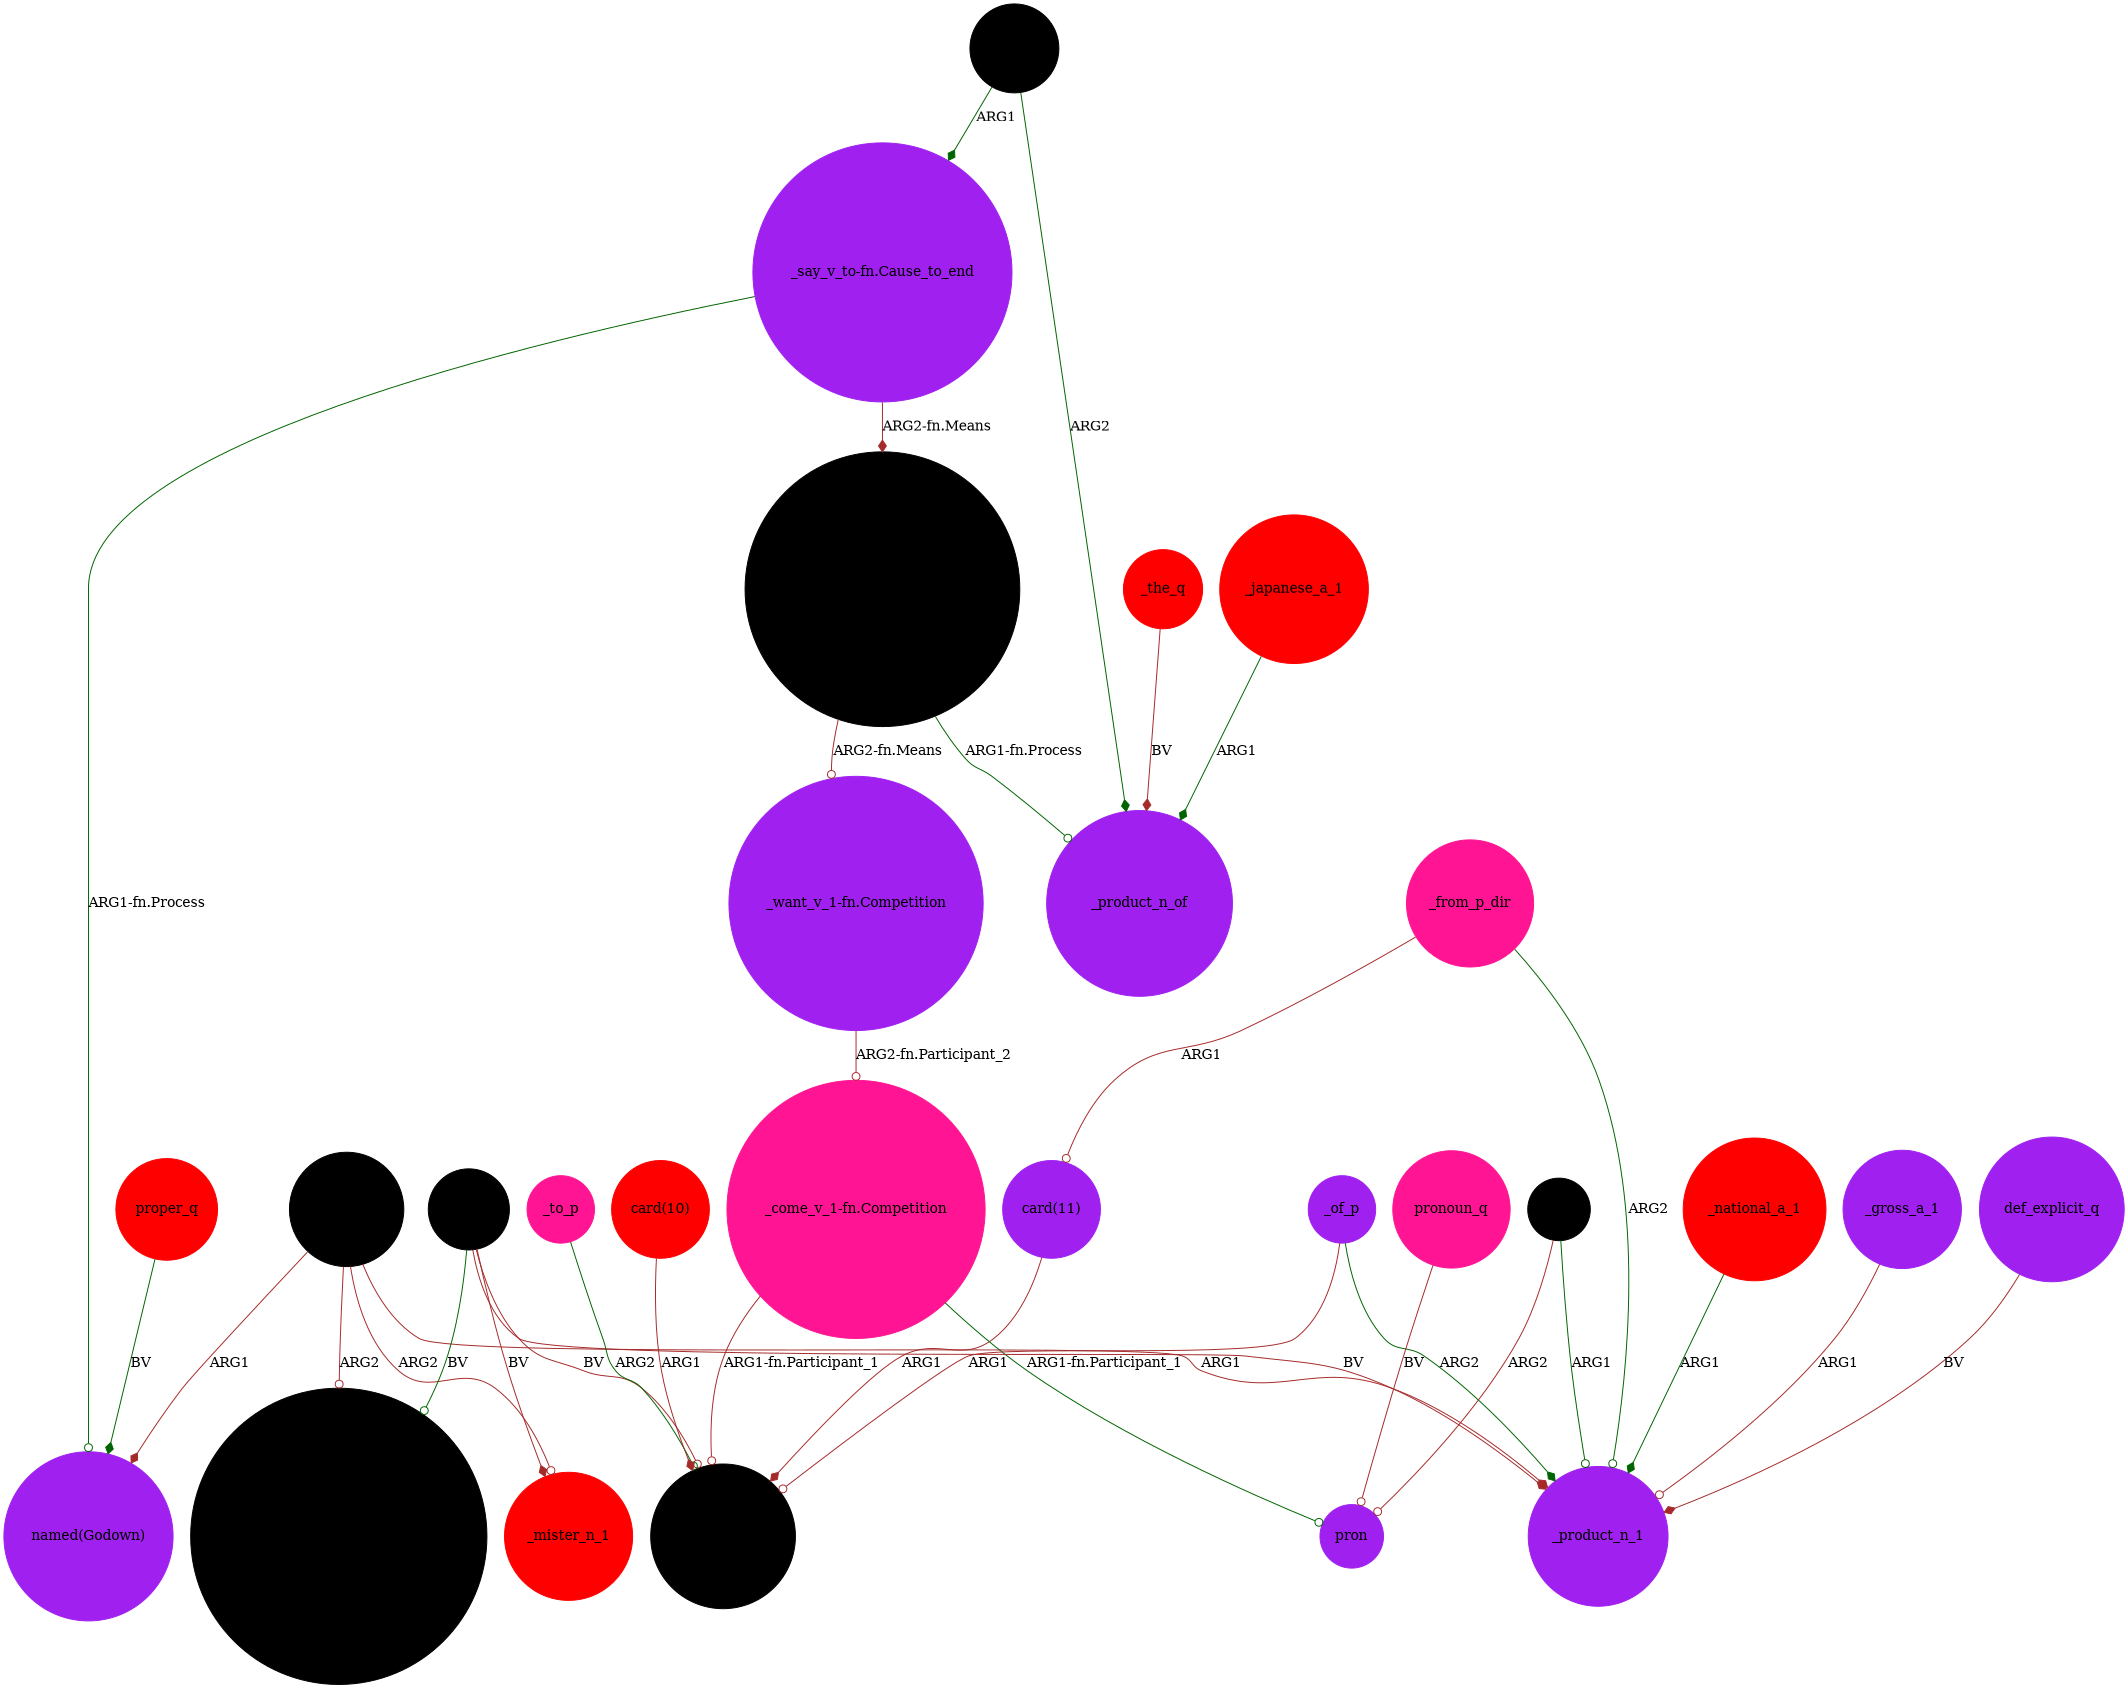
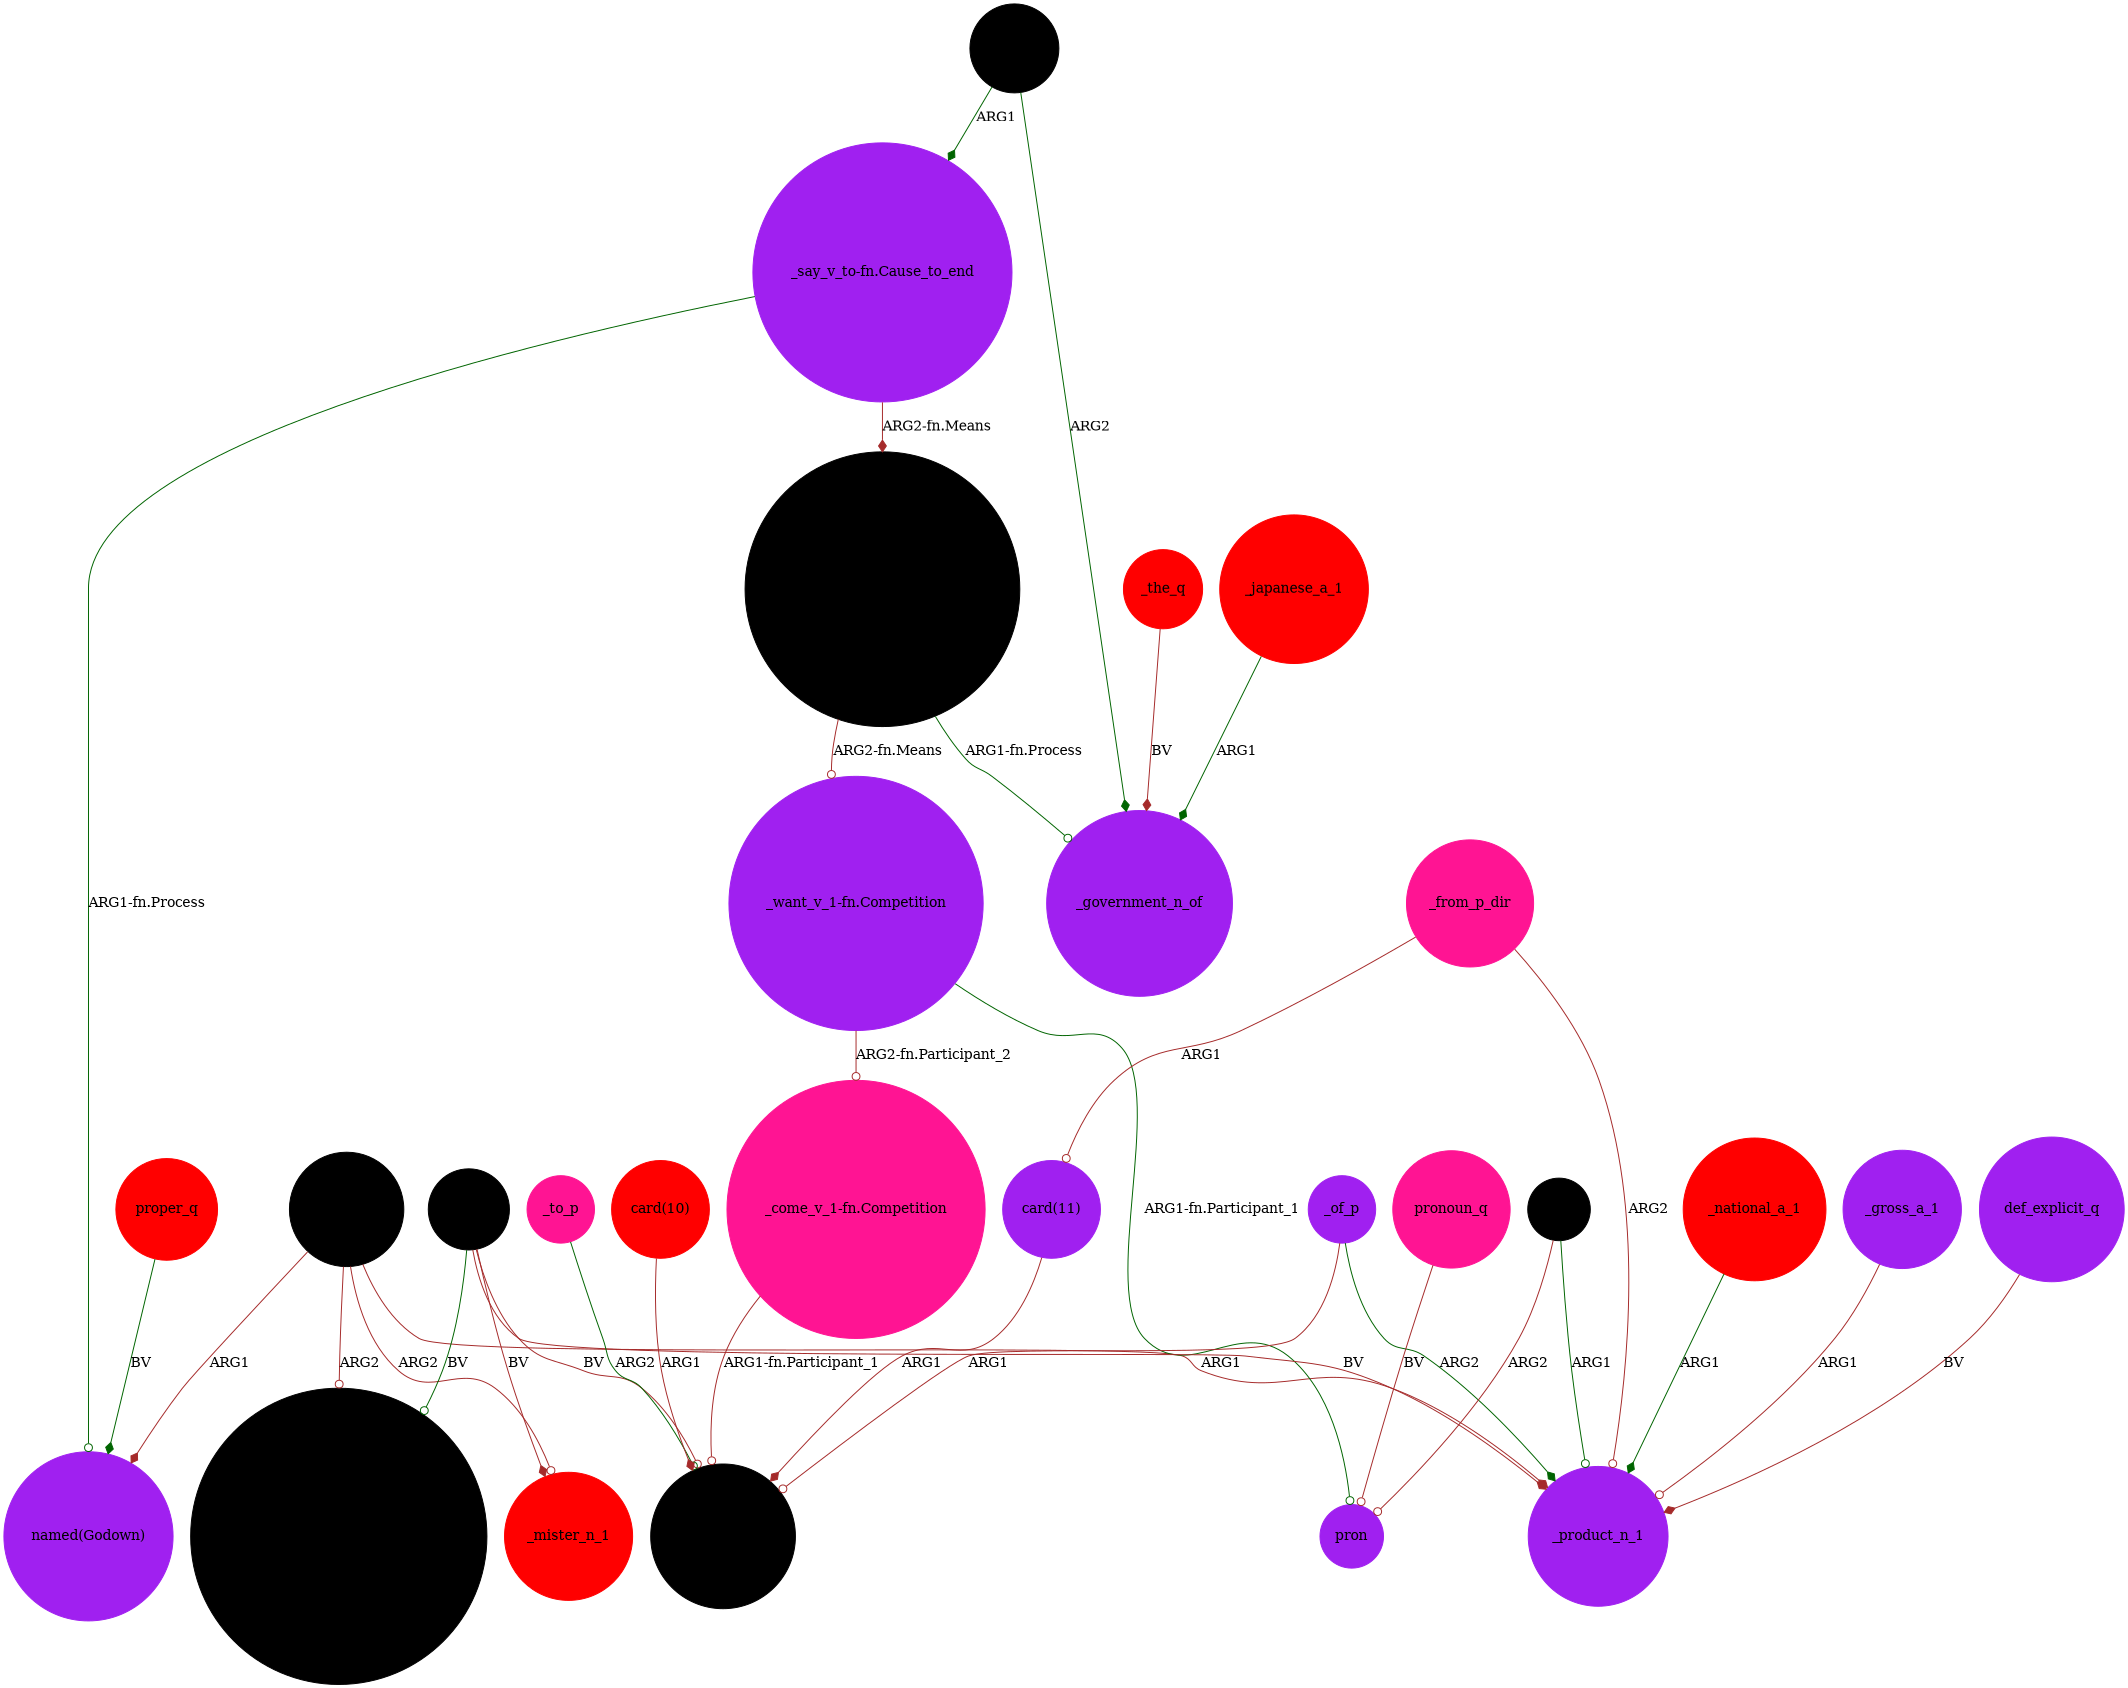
(1140, 903) -> (1140, 903)
(1623, 1191) -> (1623, 1191)
(1120, 1428) -> (1129, 1256)
